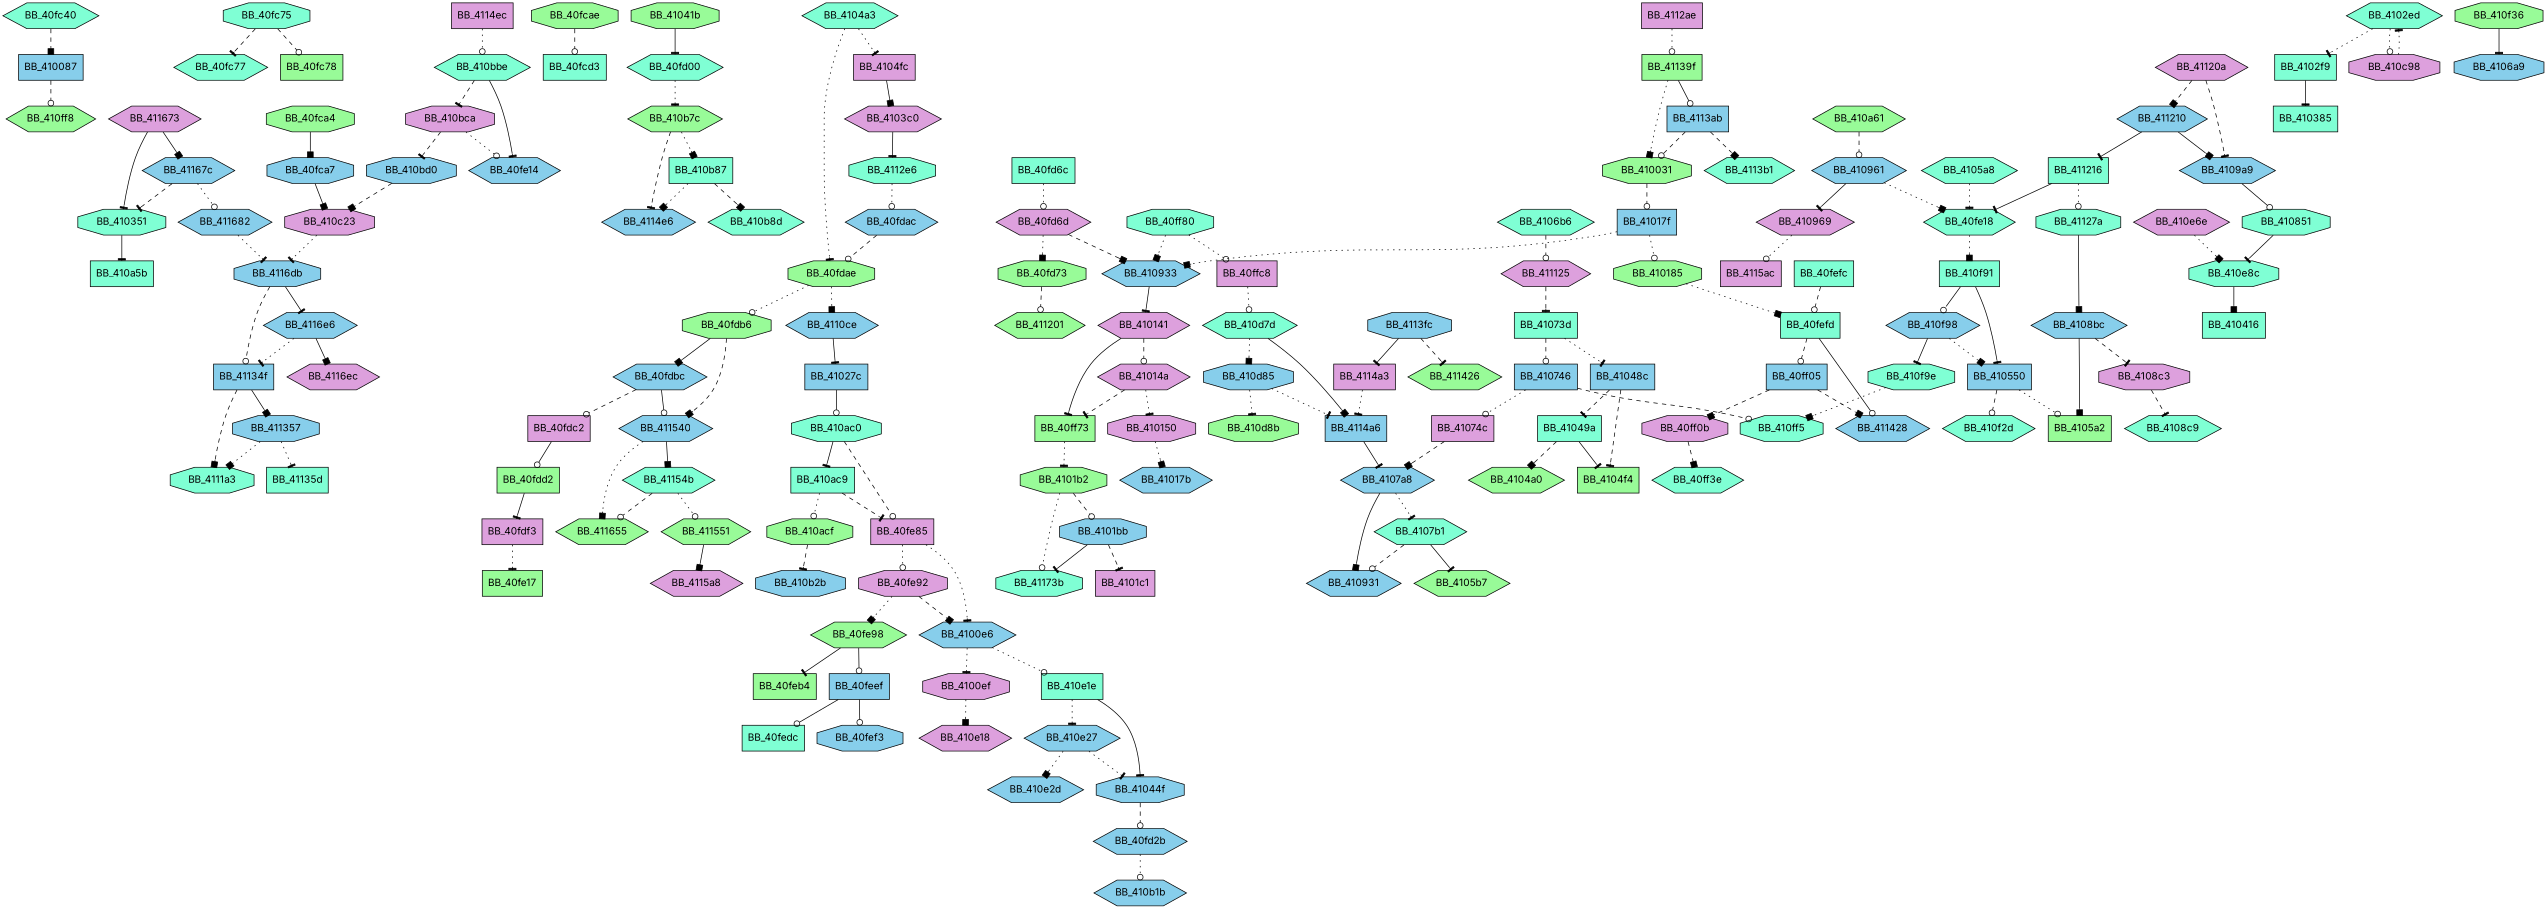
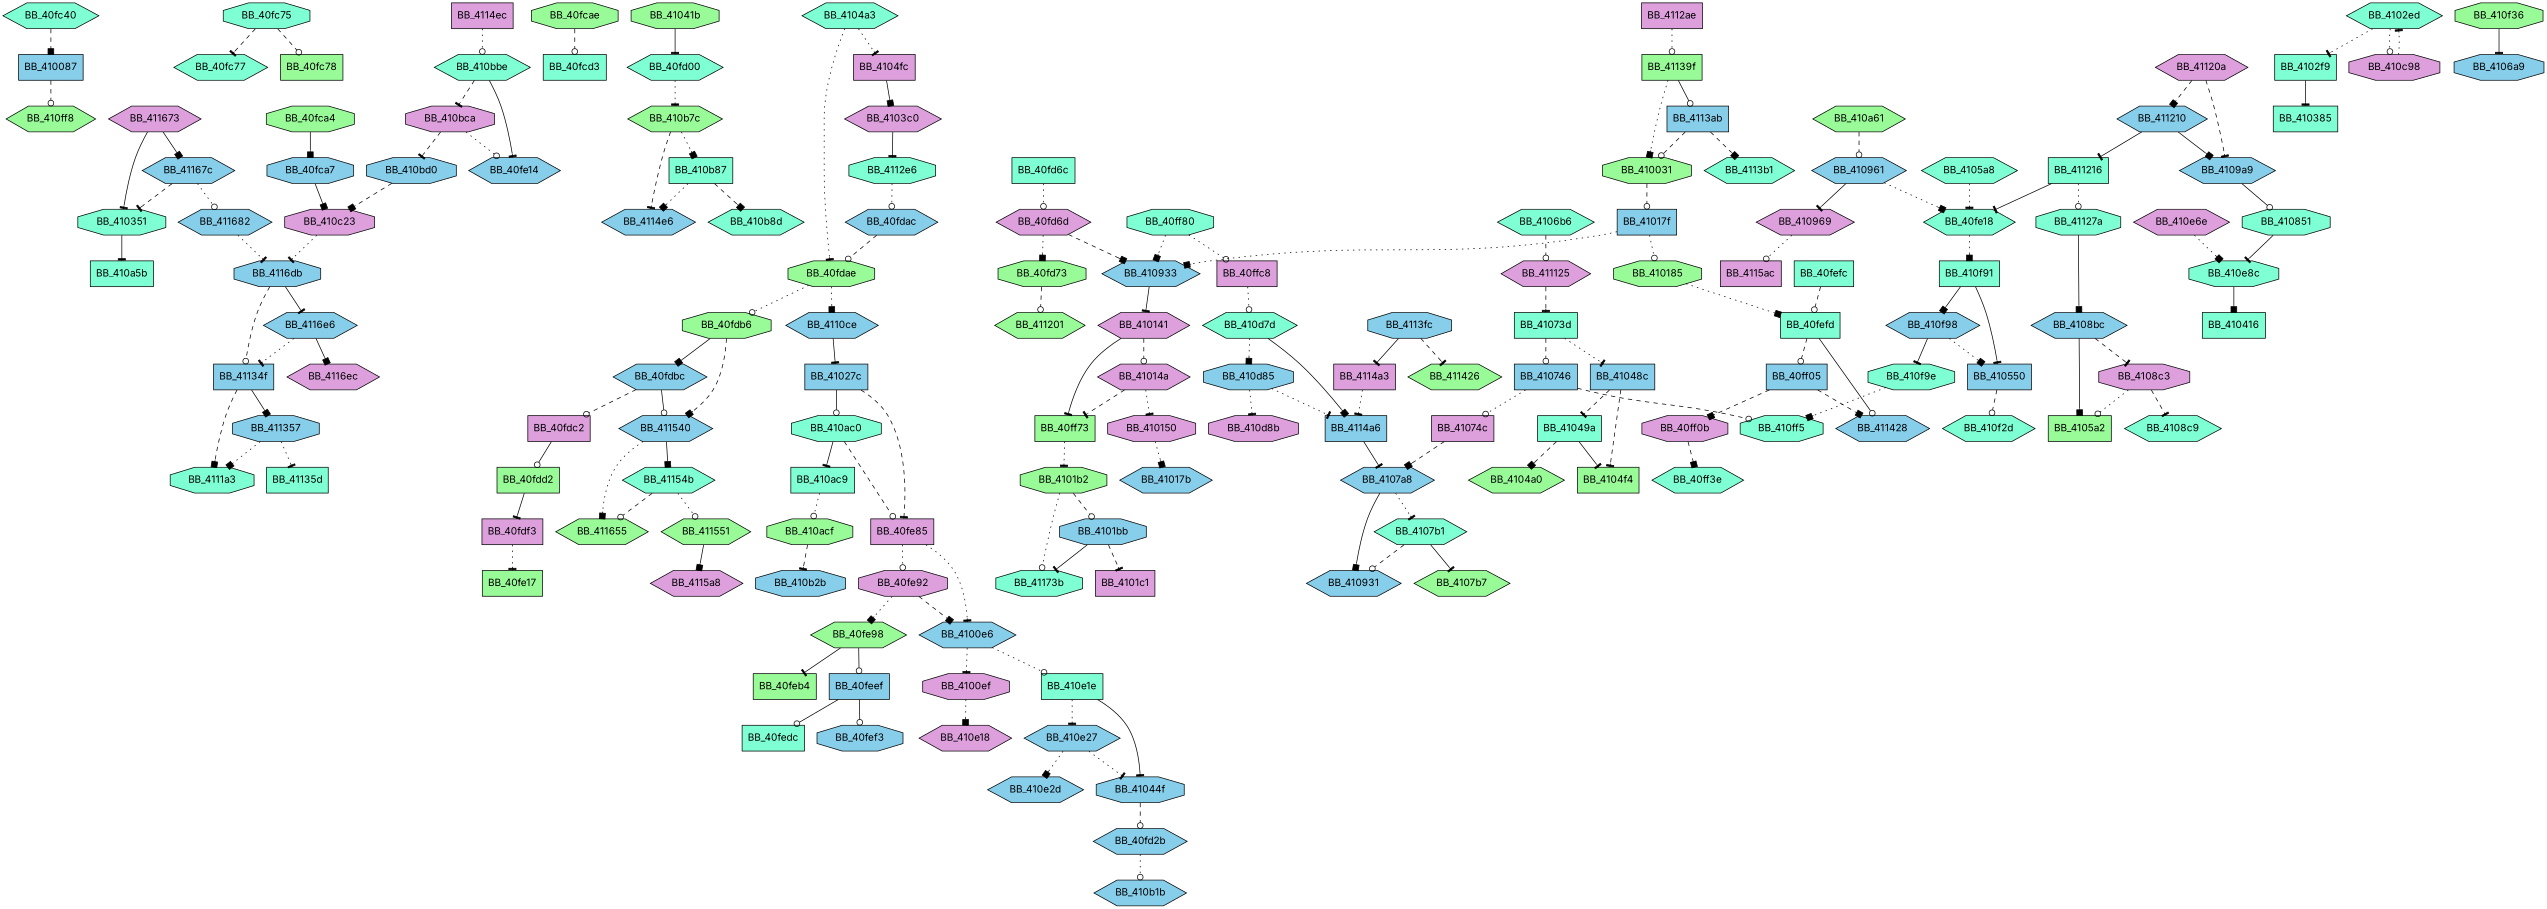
(1953, 297) -> (1953, 297)
(2037, 401) -> (2114, 401)
(1253, 429) -> (1253, 429)
(861, 505) -> (900, 446)
(1462, 583) -> (1462, 583)
